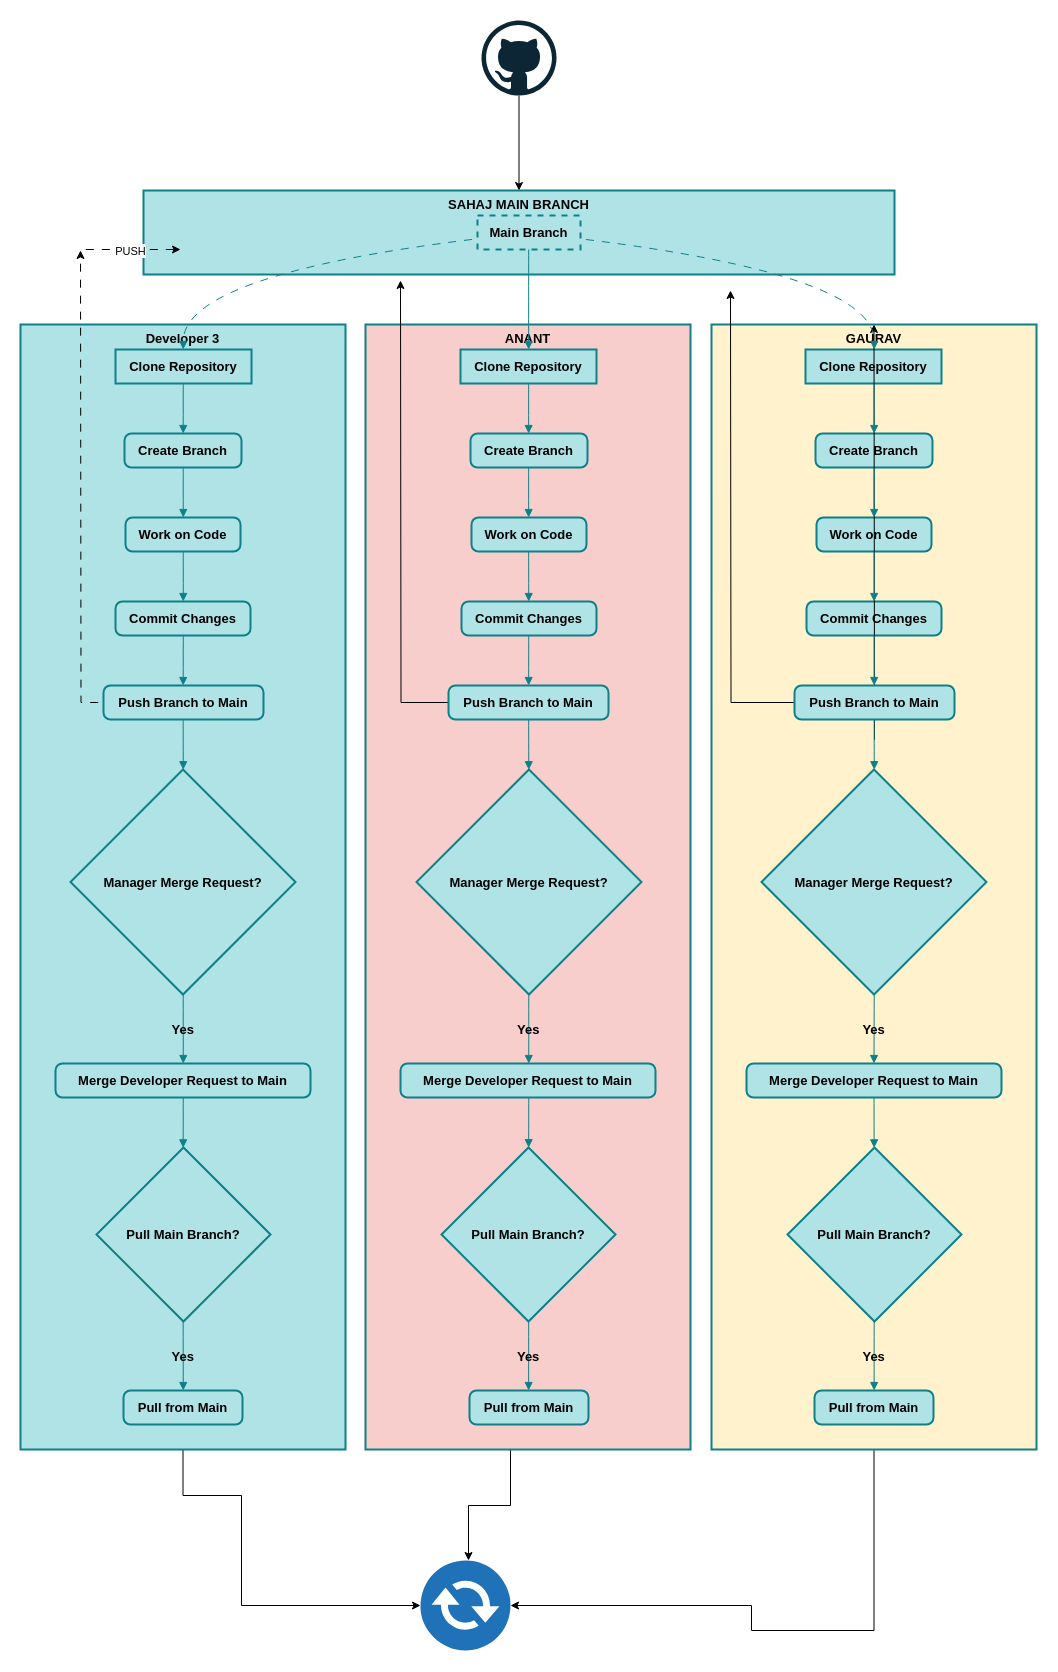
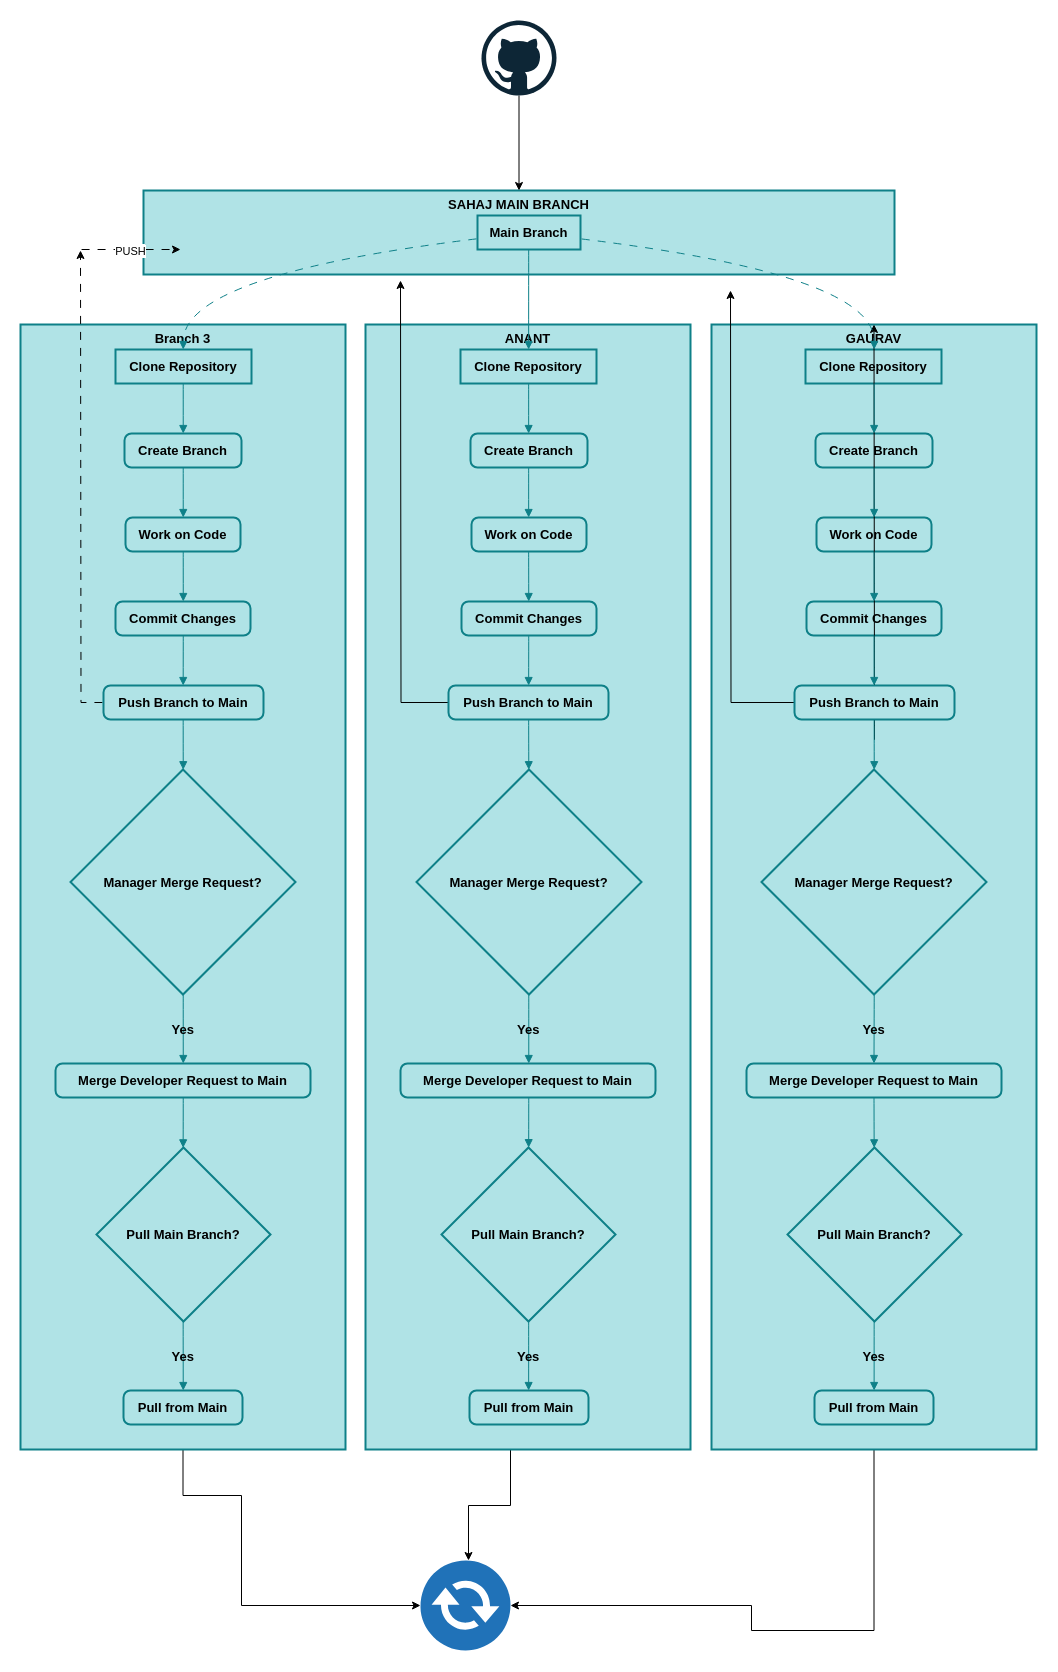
(529, 233) -> (529, 233)
(183, 339) -> (183, 339)
(528, 339) -> (528, 339)
(874, 339) -> (874, 339)
